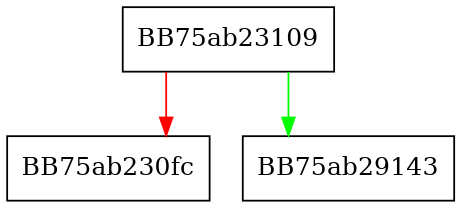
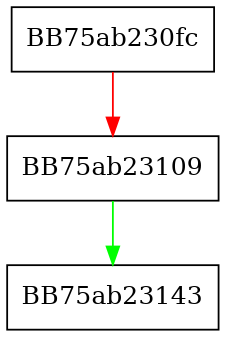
(166, 95) -> (113, 95)
(348, 168) -> (113, 297)
